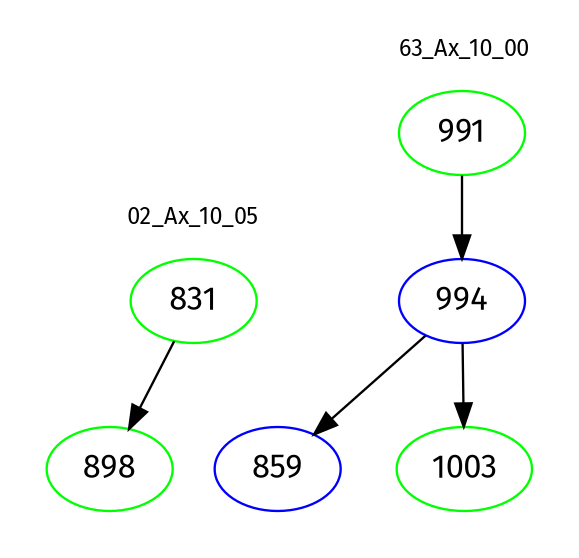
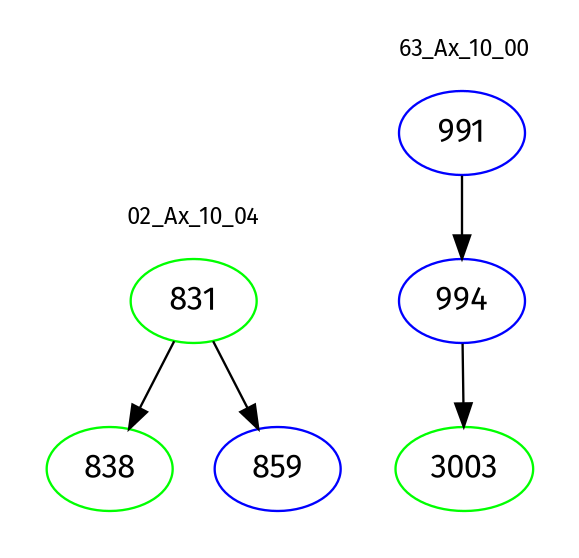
(462, 133) -> (462, 133)
(194, 218) -> (194, 218)
(393, 365) -> (230, 375)
(110, 469) -> (110, 469)
(464, 469) -> (464, 469)
